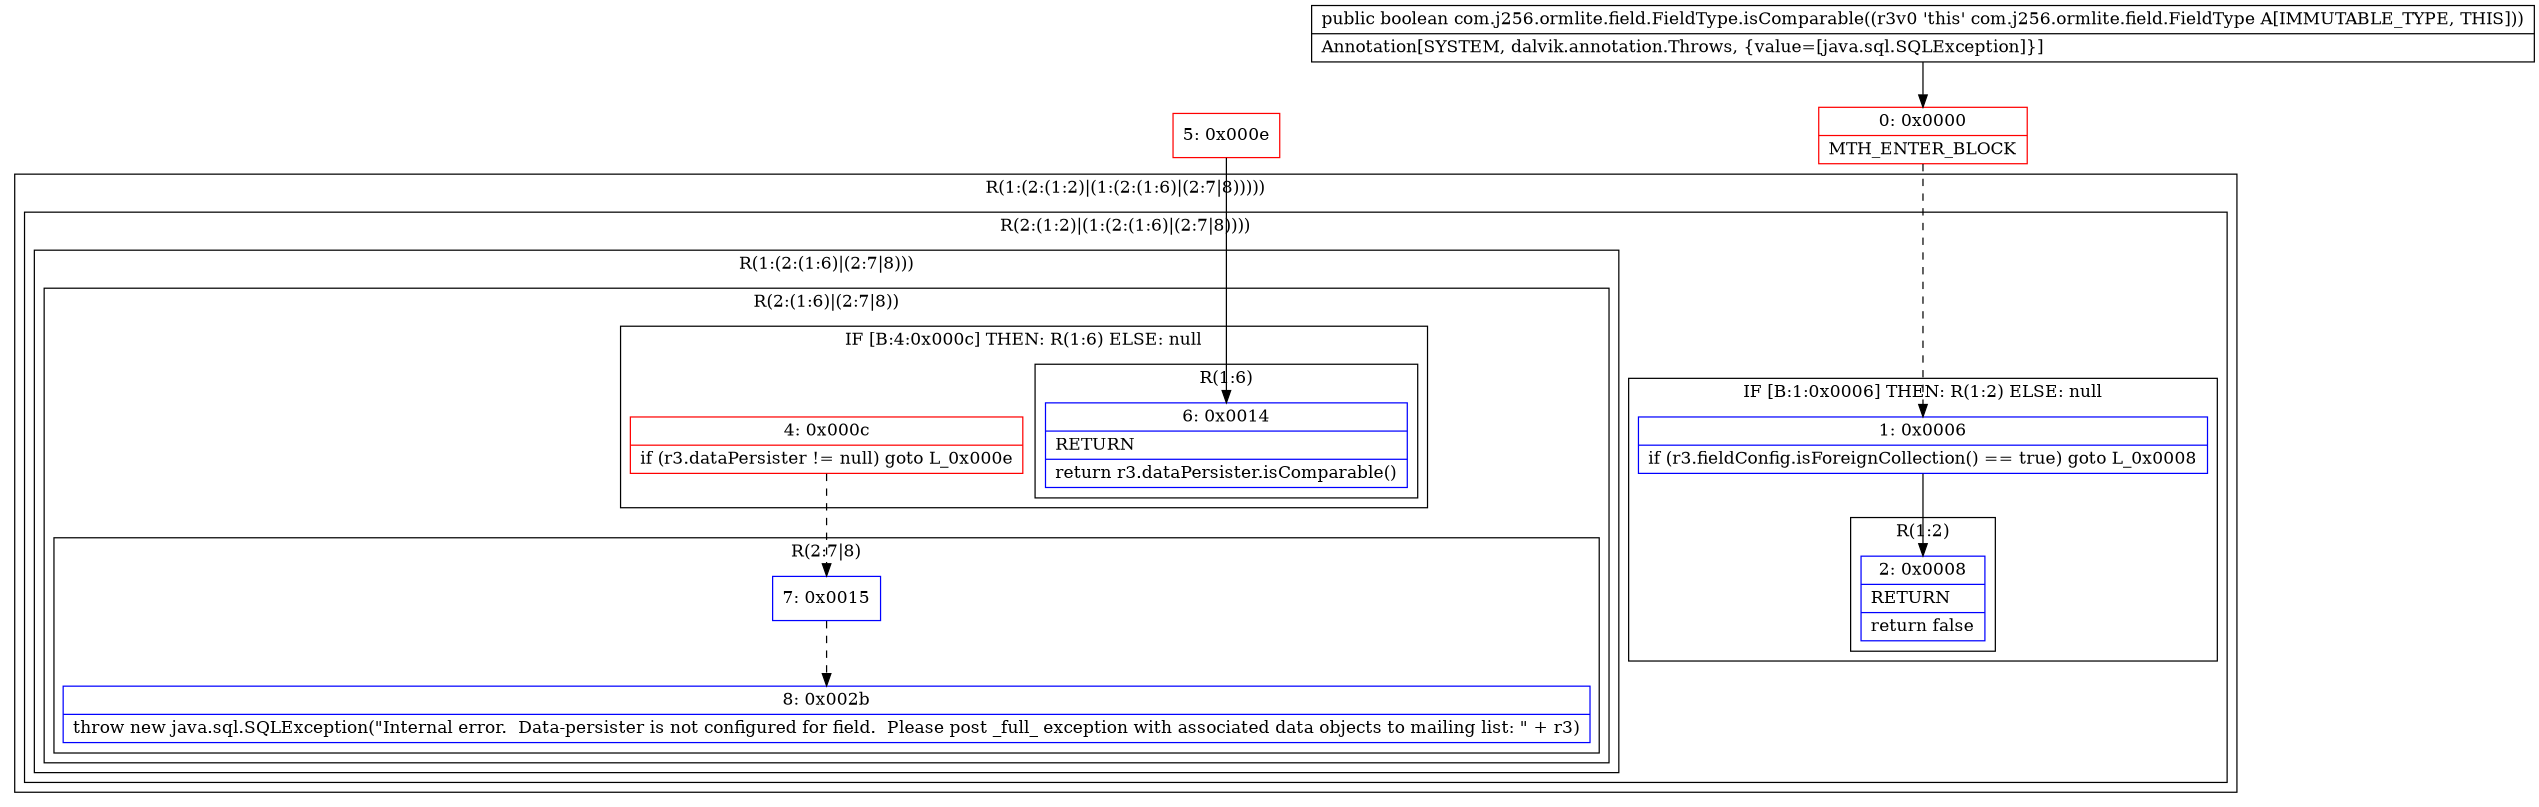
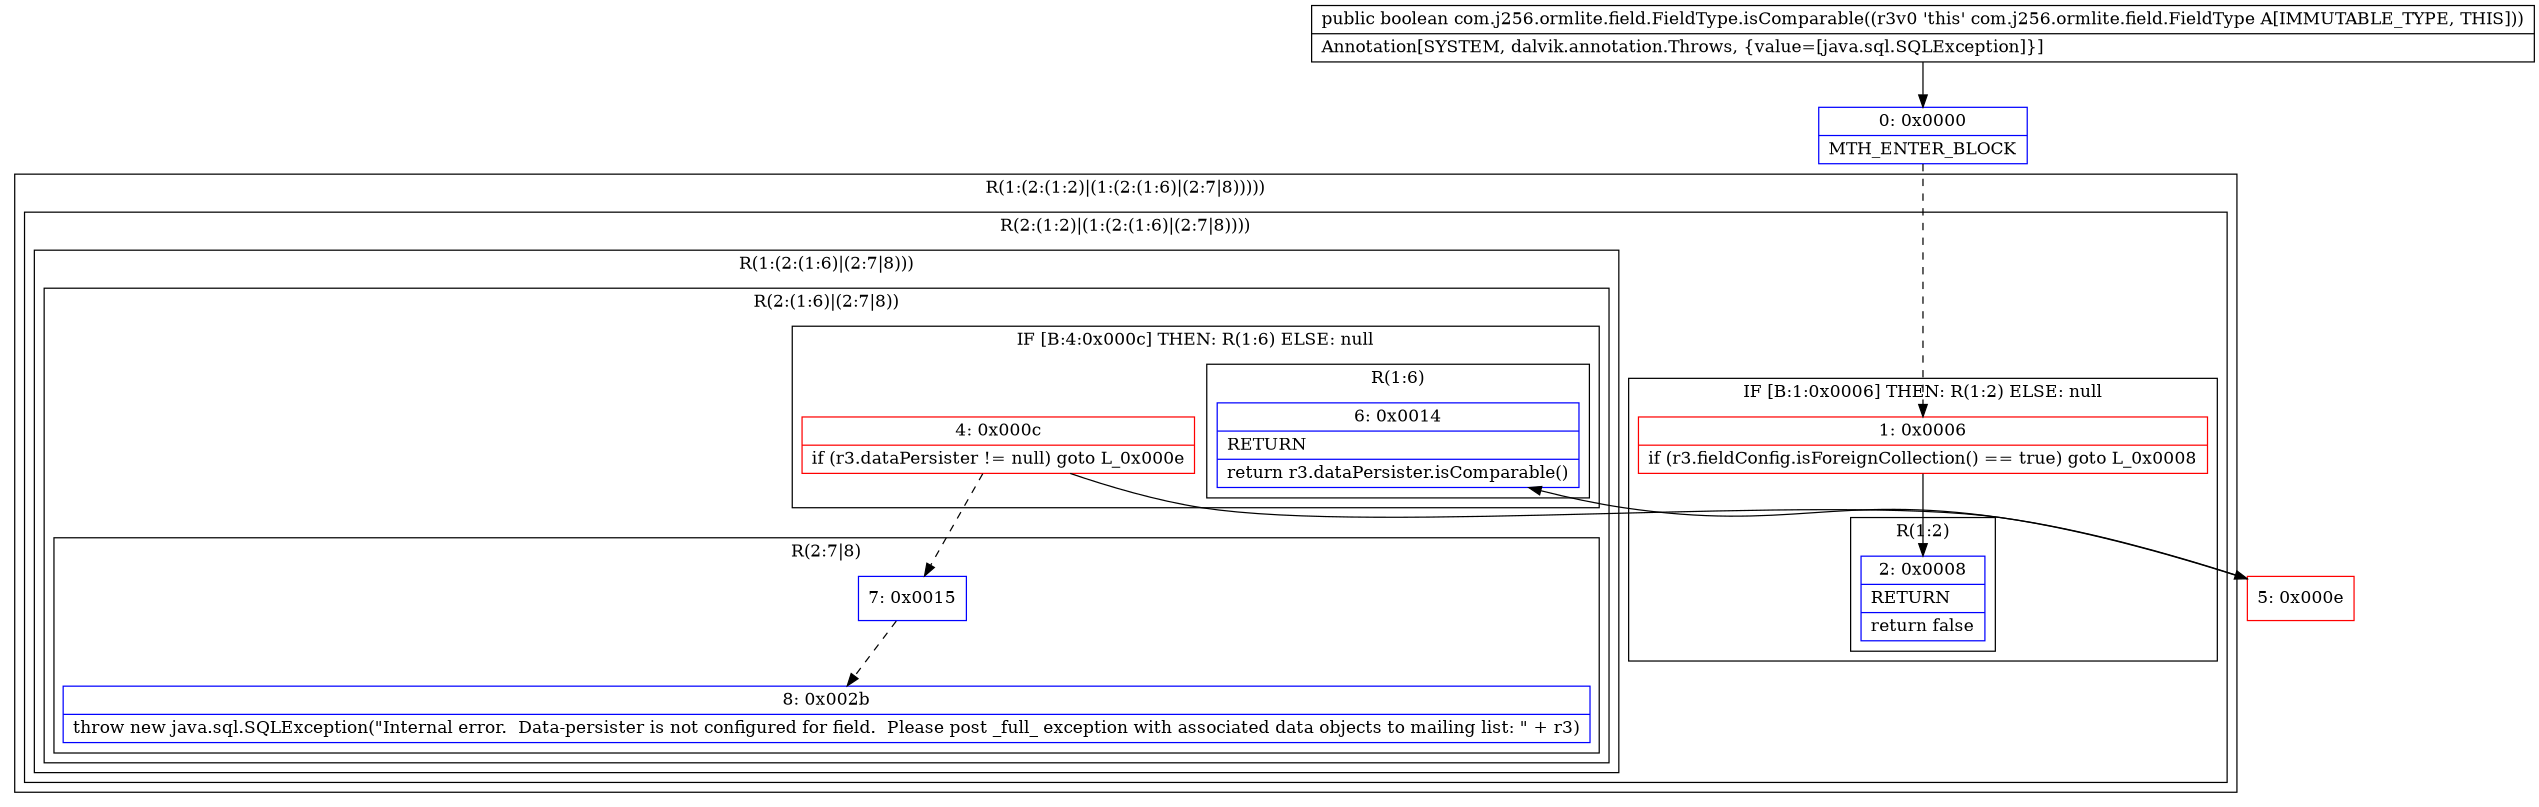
(1923, 136) -> (1923, 136)
(1923, 445) -> (1923, 445)
none -> (1536, 515)
